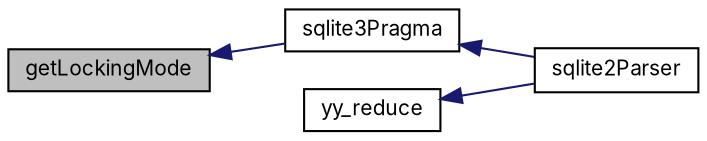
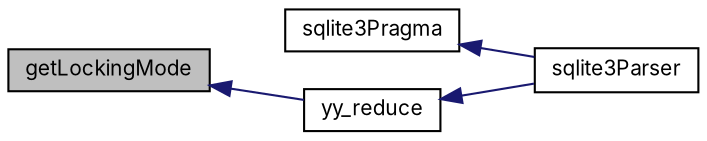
(258, 48) -> (267, 94)
(617, 70) -> (617, 70)
